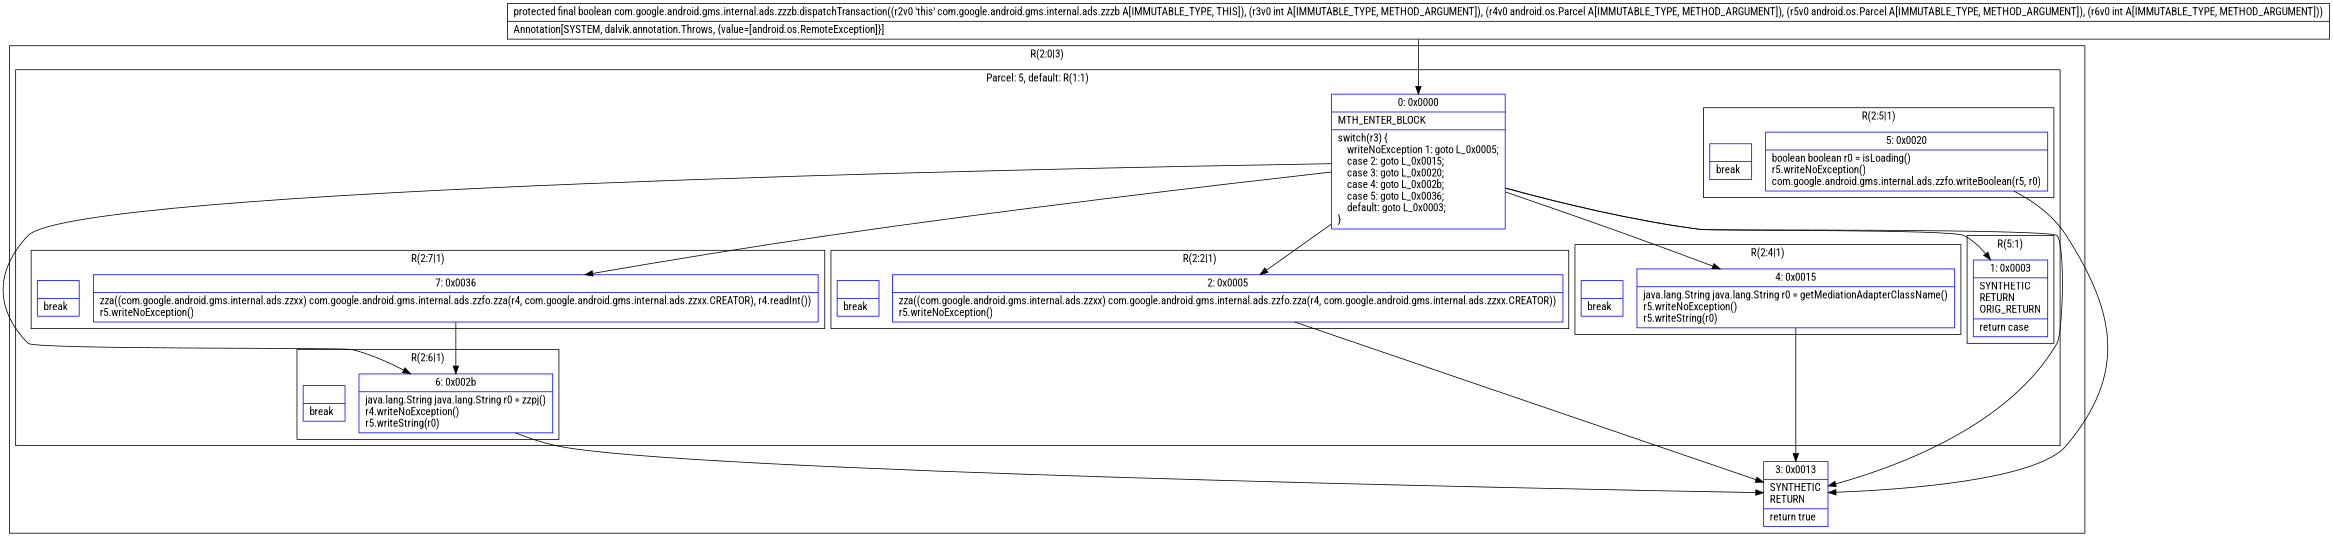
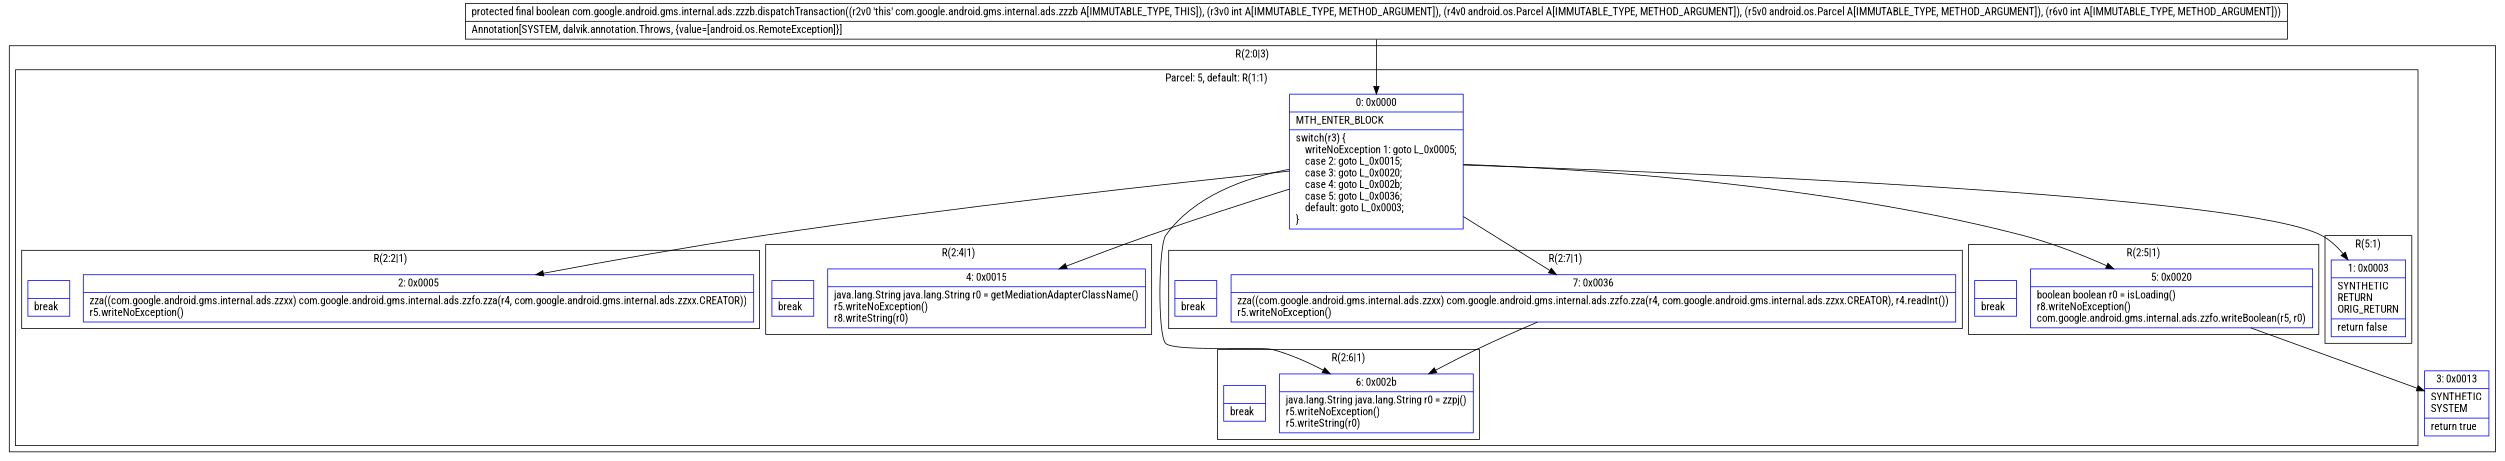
(1819, 170) -> (2084, 307)
(1681, 319) -> (871, 319)
(2004, 327) -> (2363, 327)
(2050, 353) -> (1789, 191)
(1796, 391) -> none
(1525, 401) -> none
(412, 412) -> (1333, 412)
(1134, 478) -> none
(1788, 499) -> (2449, 409)
